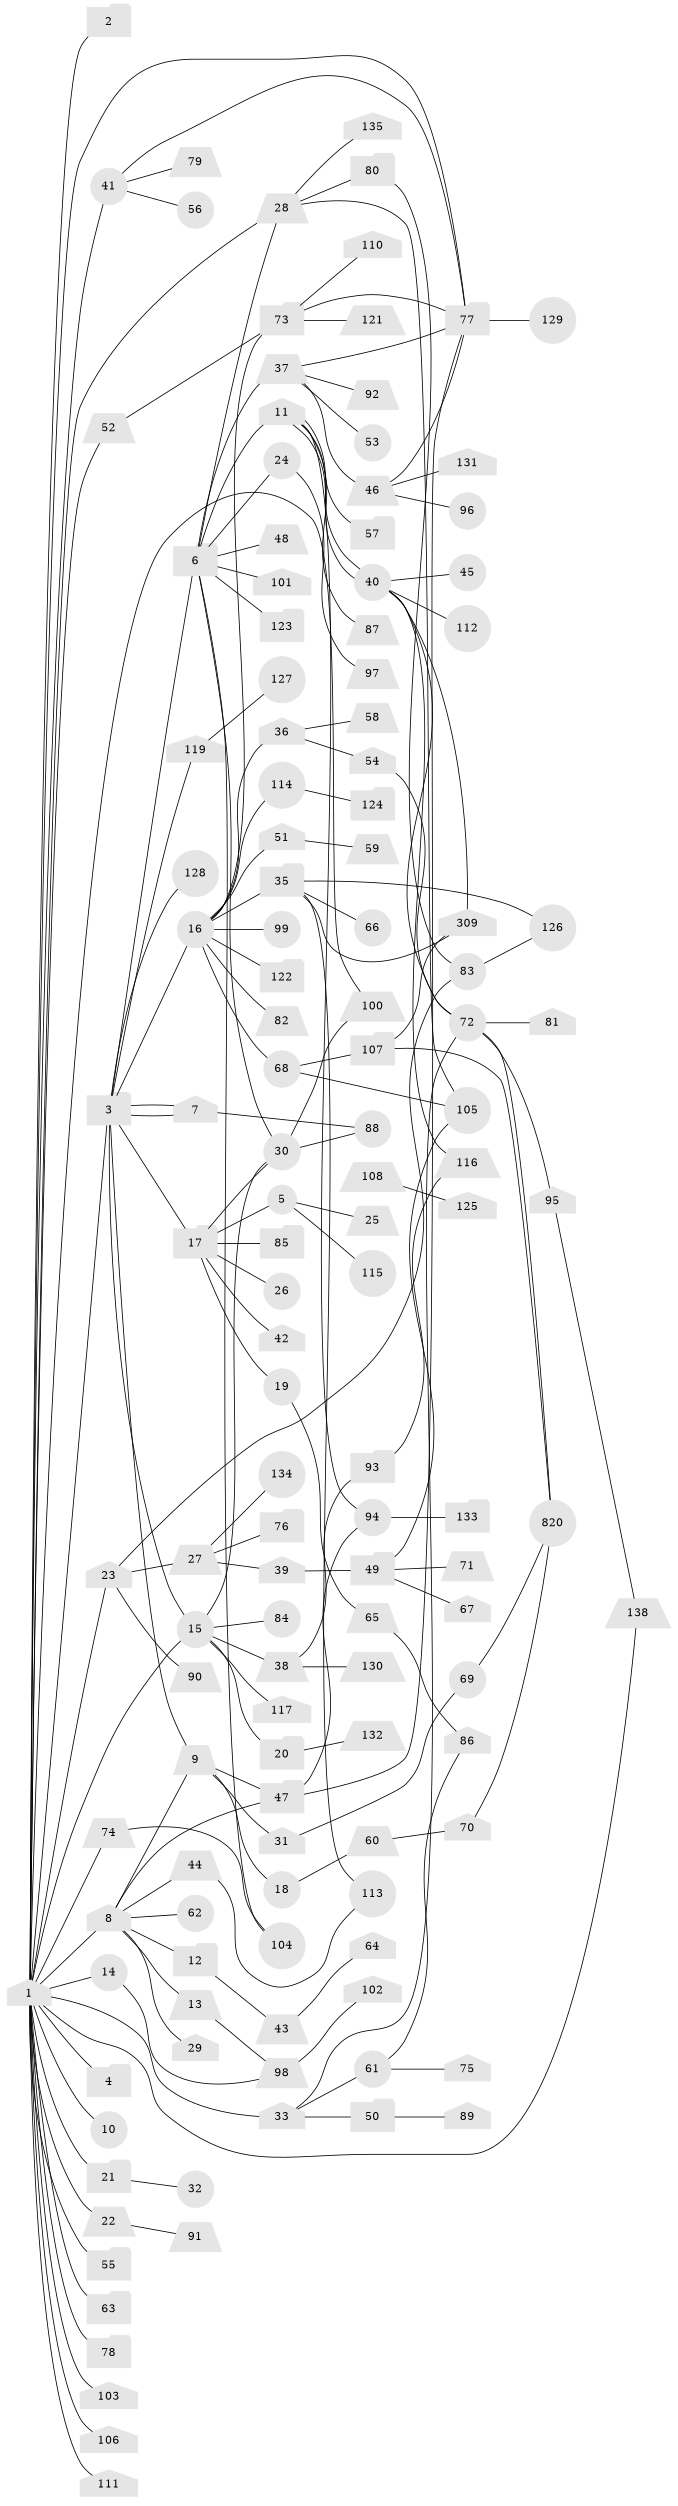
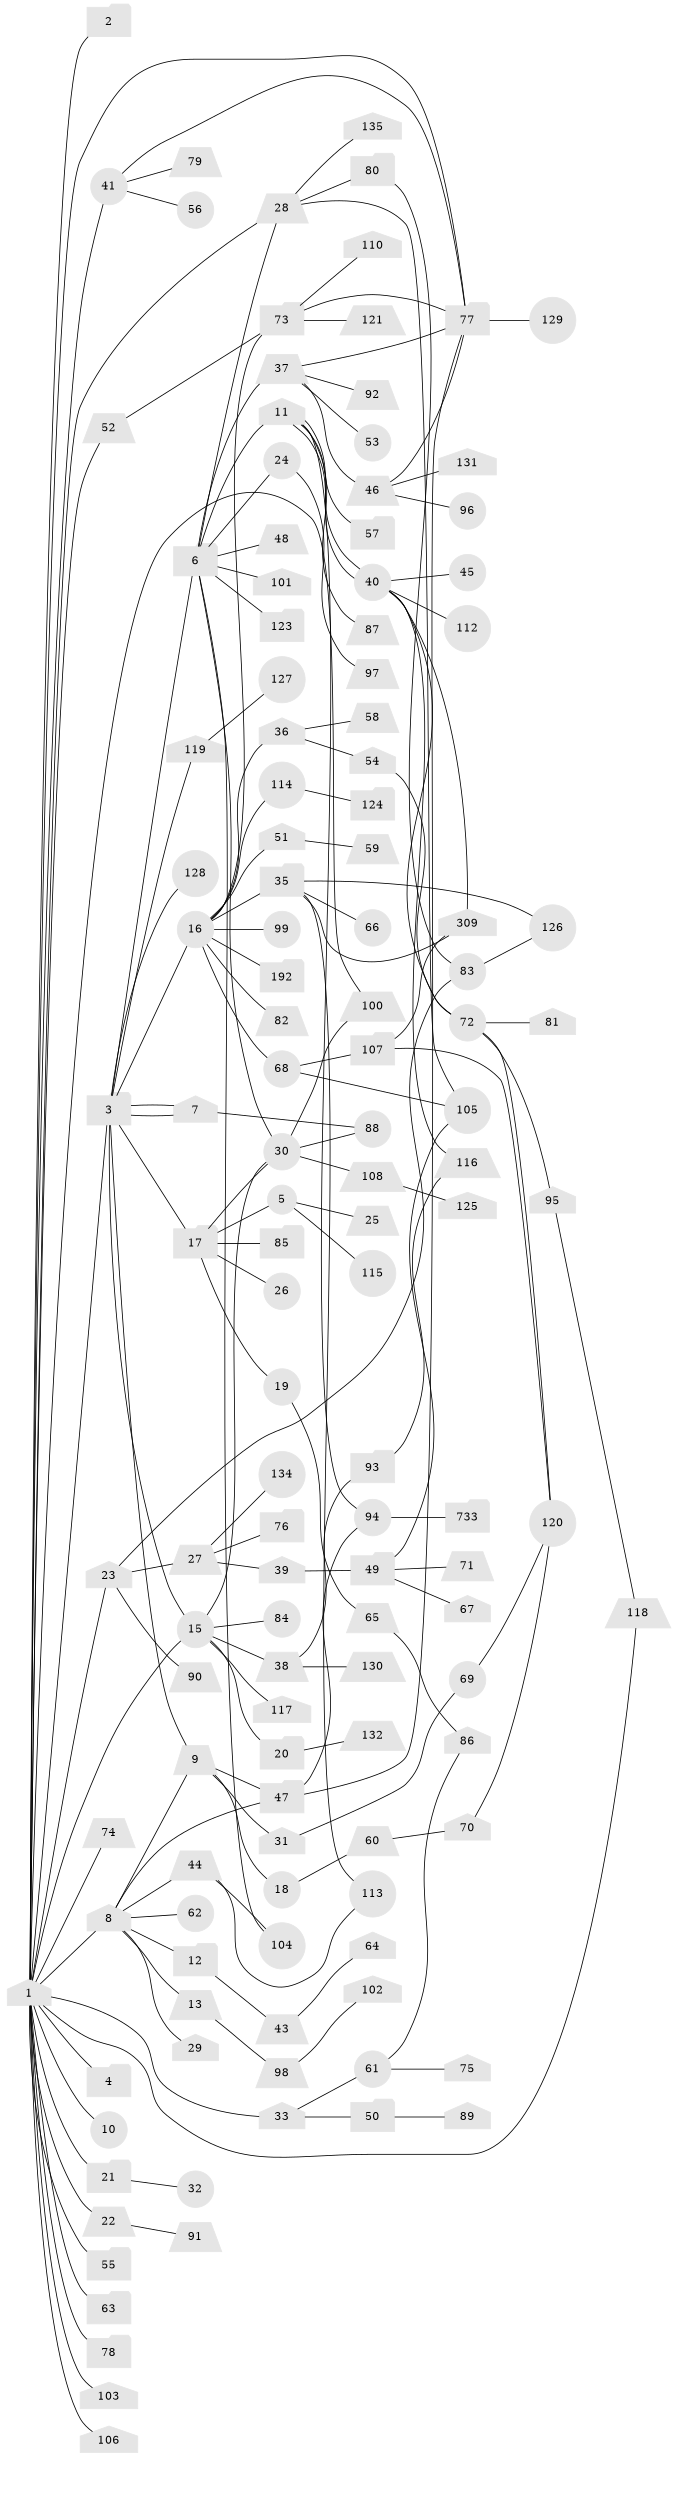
(282, 977) -> (282, 977)
none -> (317, 1162)
(282, 1339) -> none
(468, 1518) -> (468, 1518)
(553, 1523) -> (553, 1523)
(431, 1601) -> none
(638, 1613) -> (638, 1613)
(224, 1843) -> (242, 1904)
(109, 1973) -> none
(109, 2484) -> none
